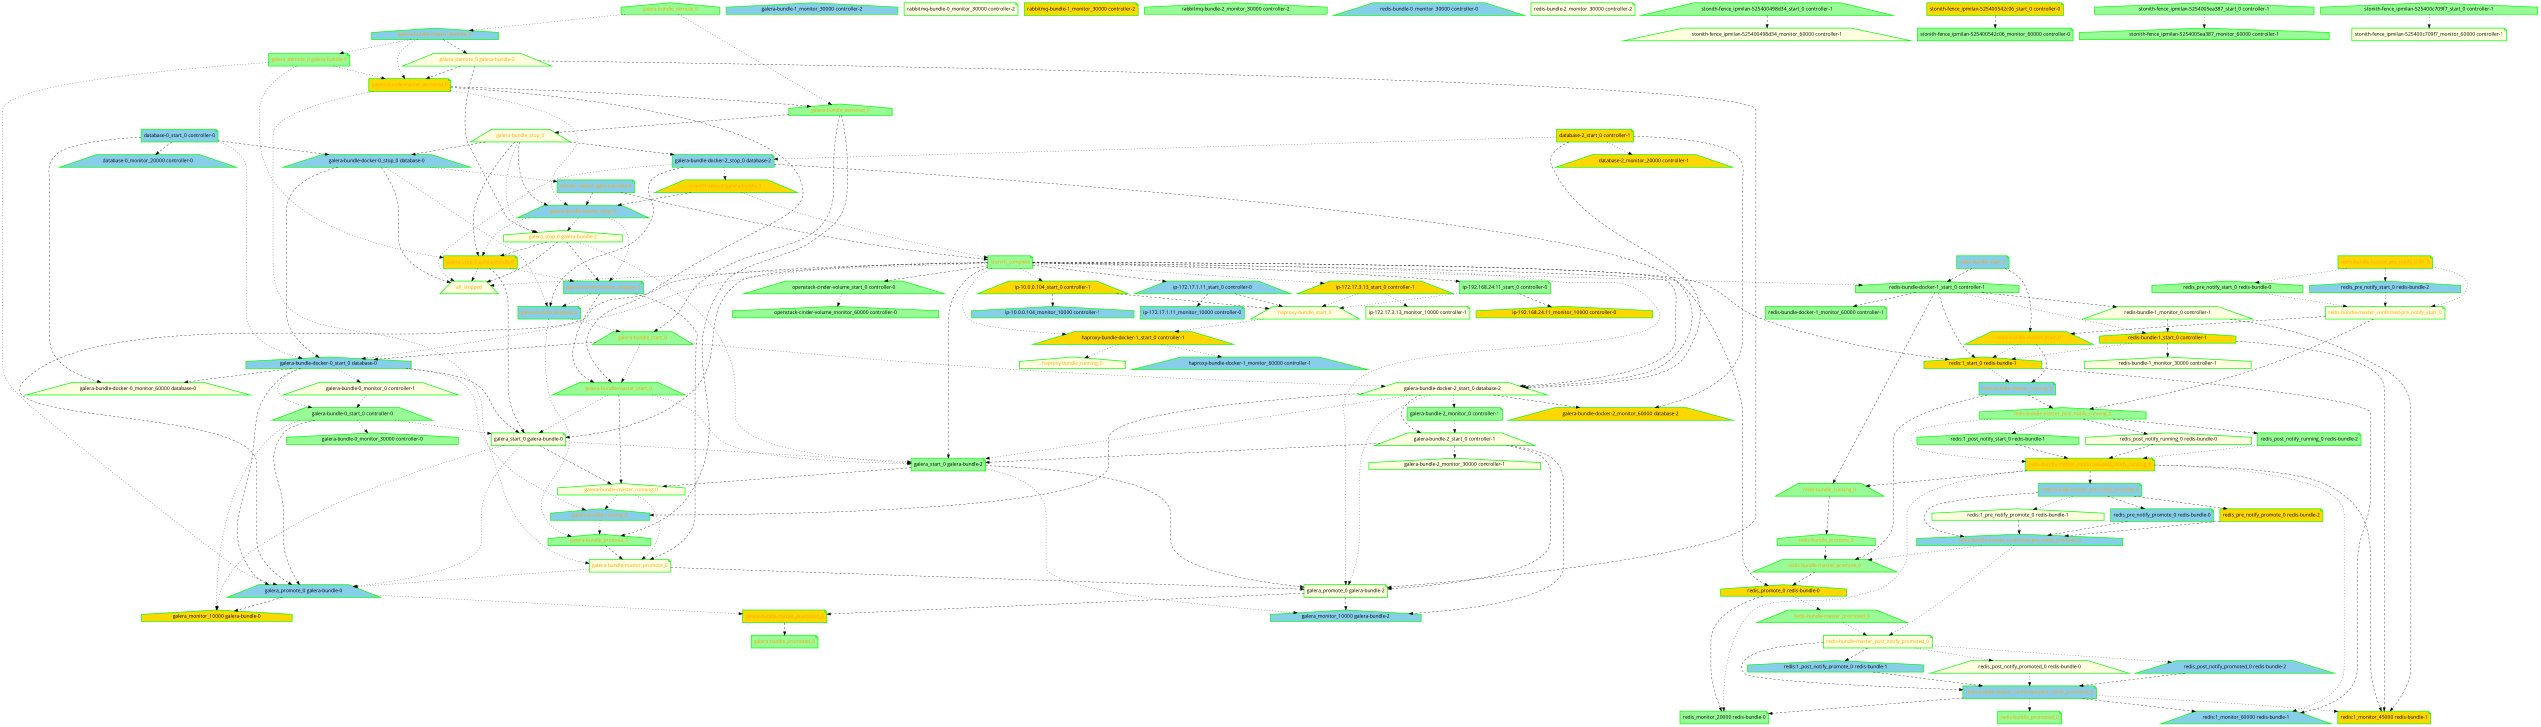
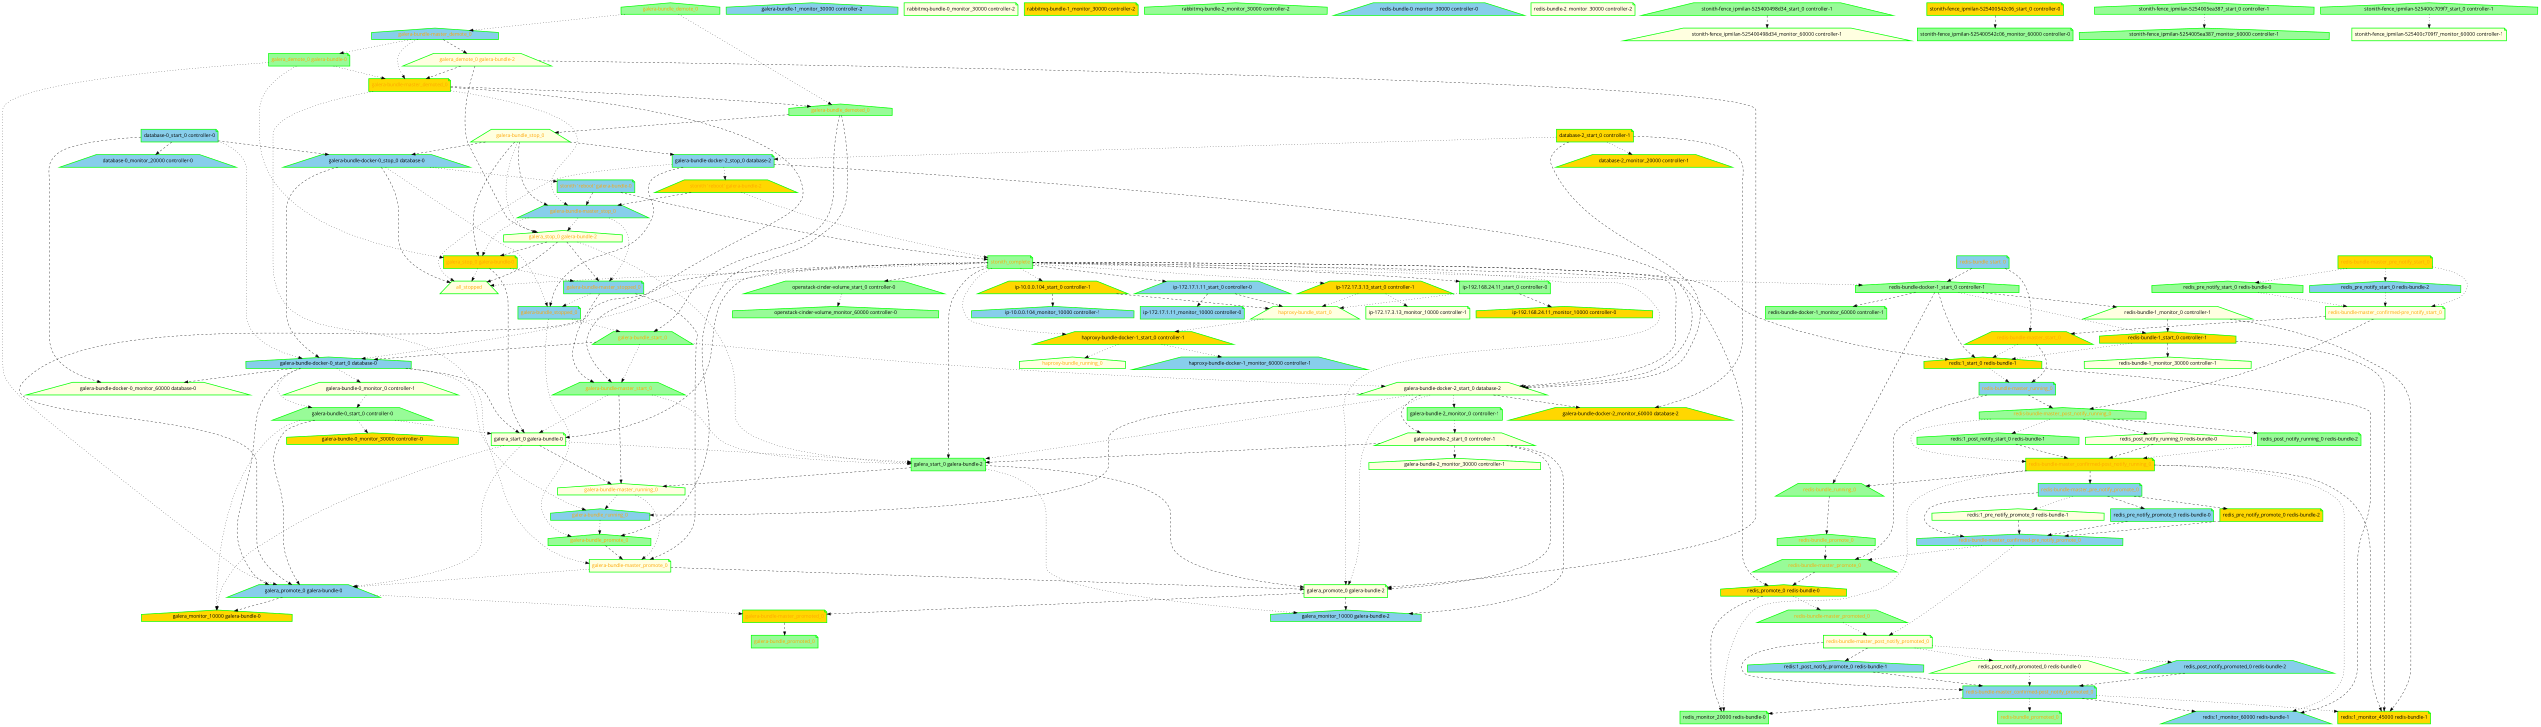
(372, 439) -> (372, 439)
